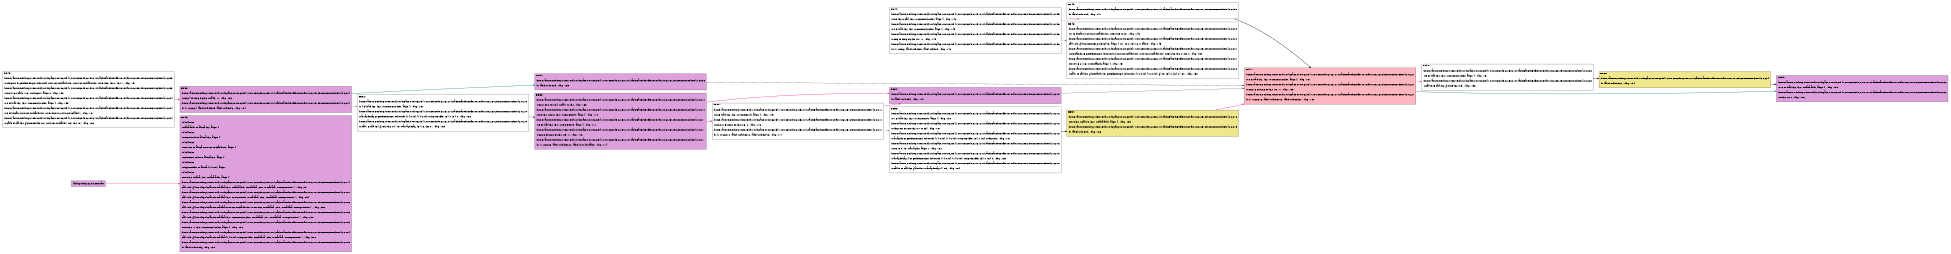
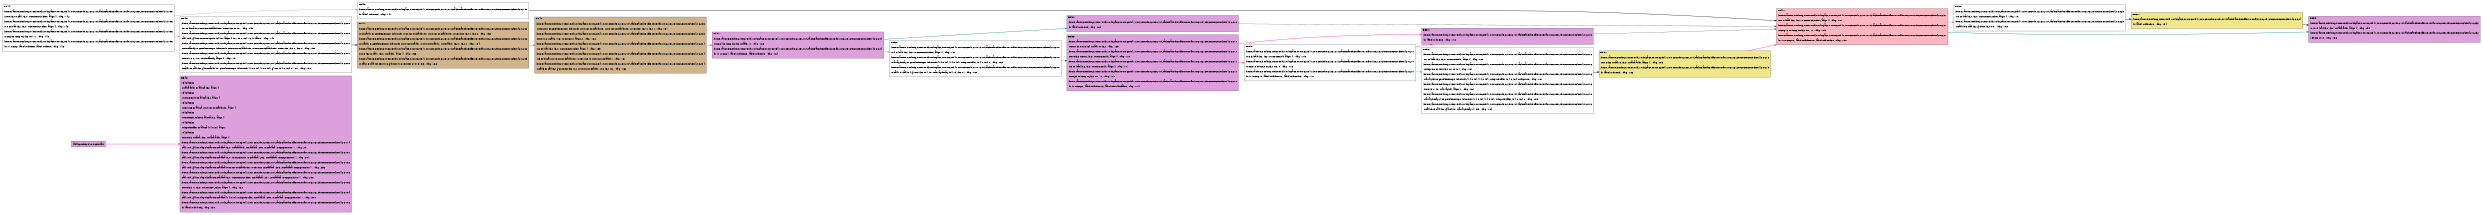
none -> (443, 45)
(88, 99) -> (621, 45)
